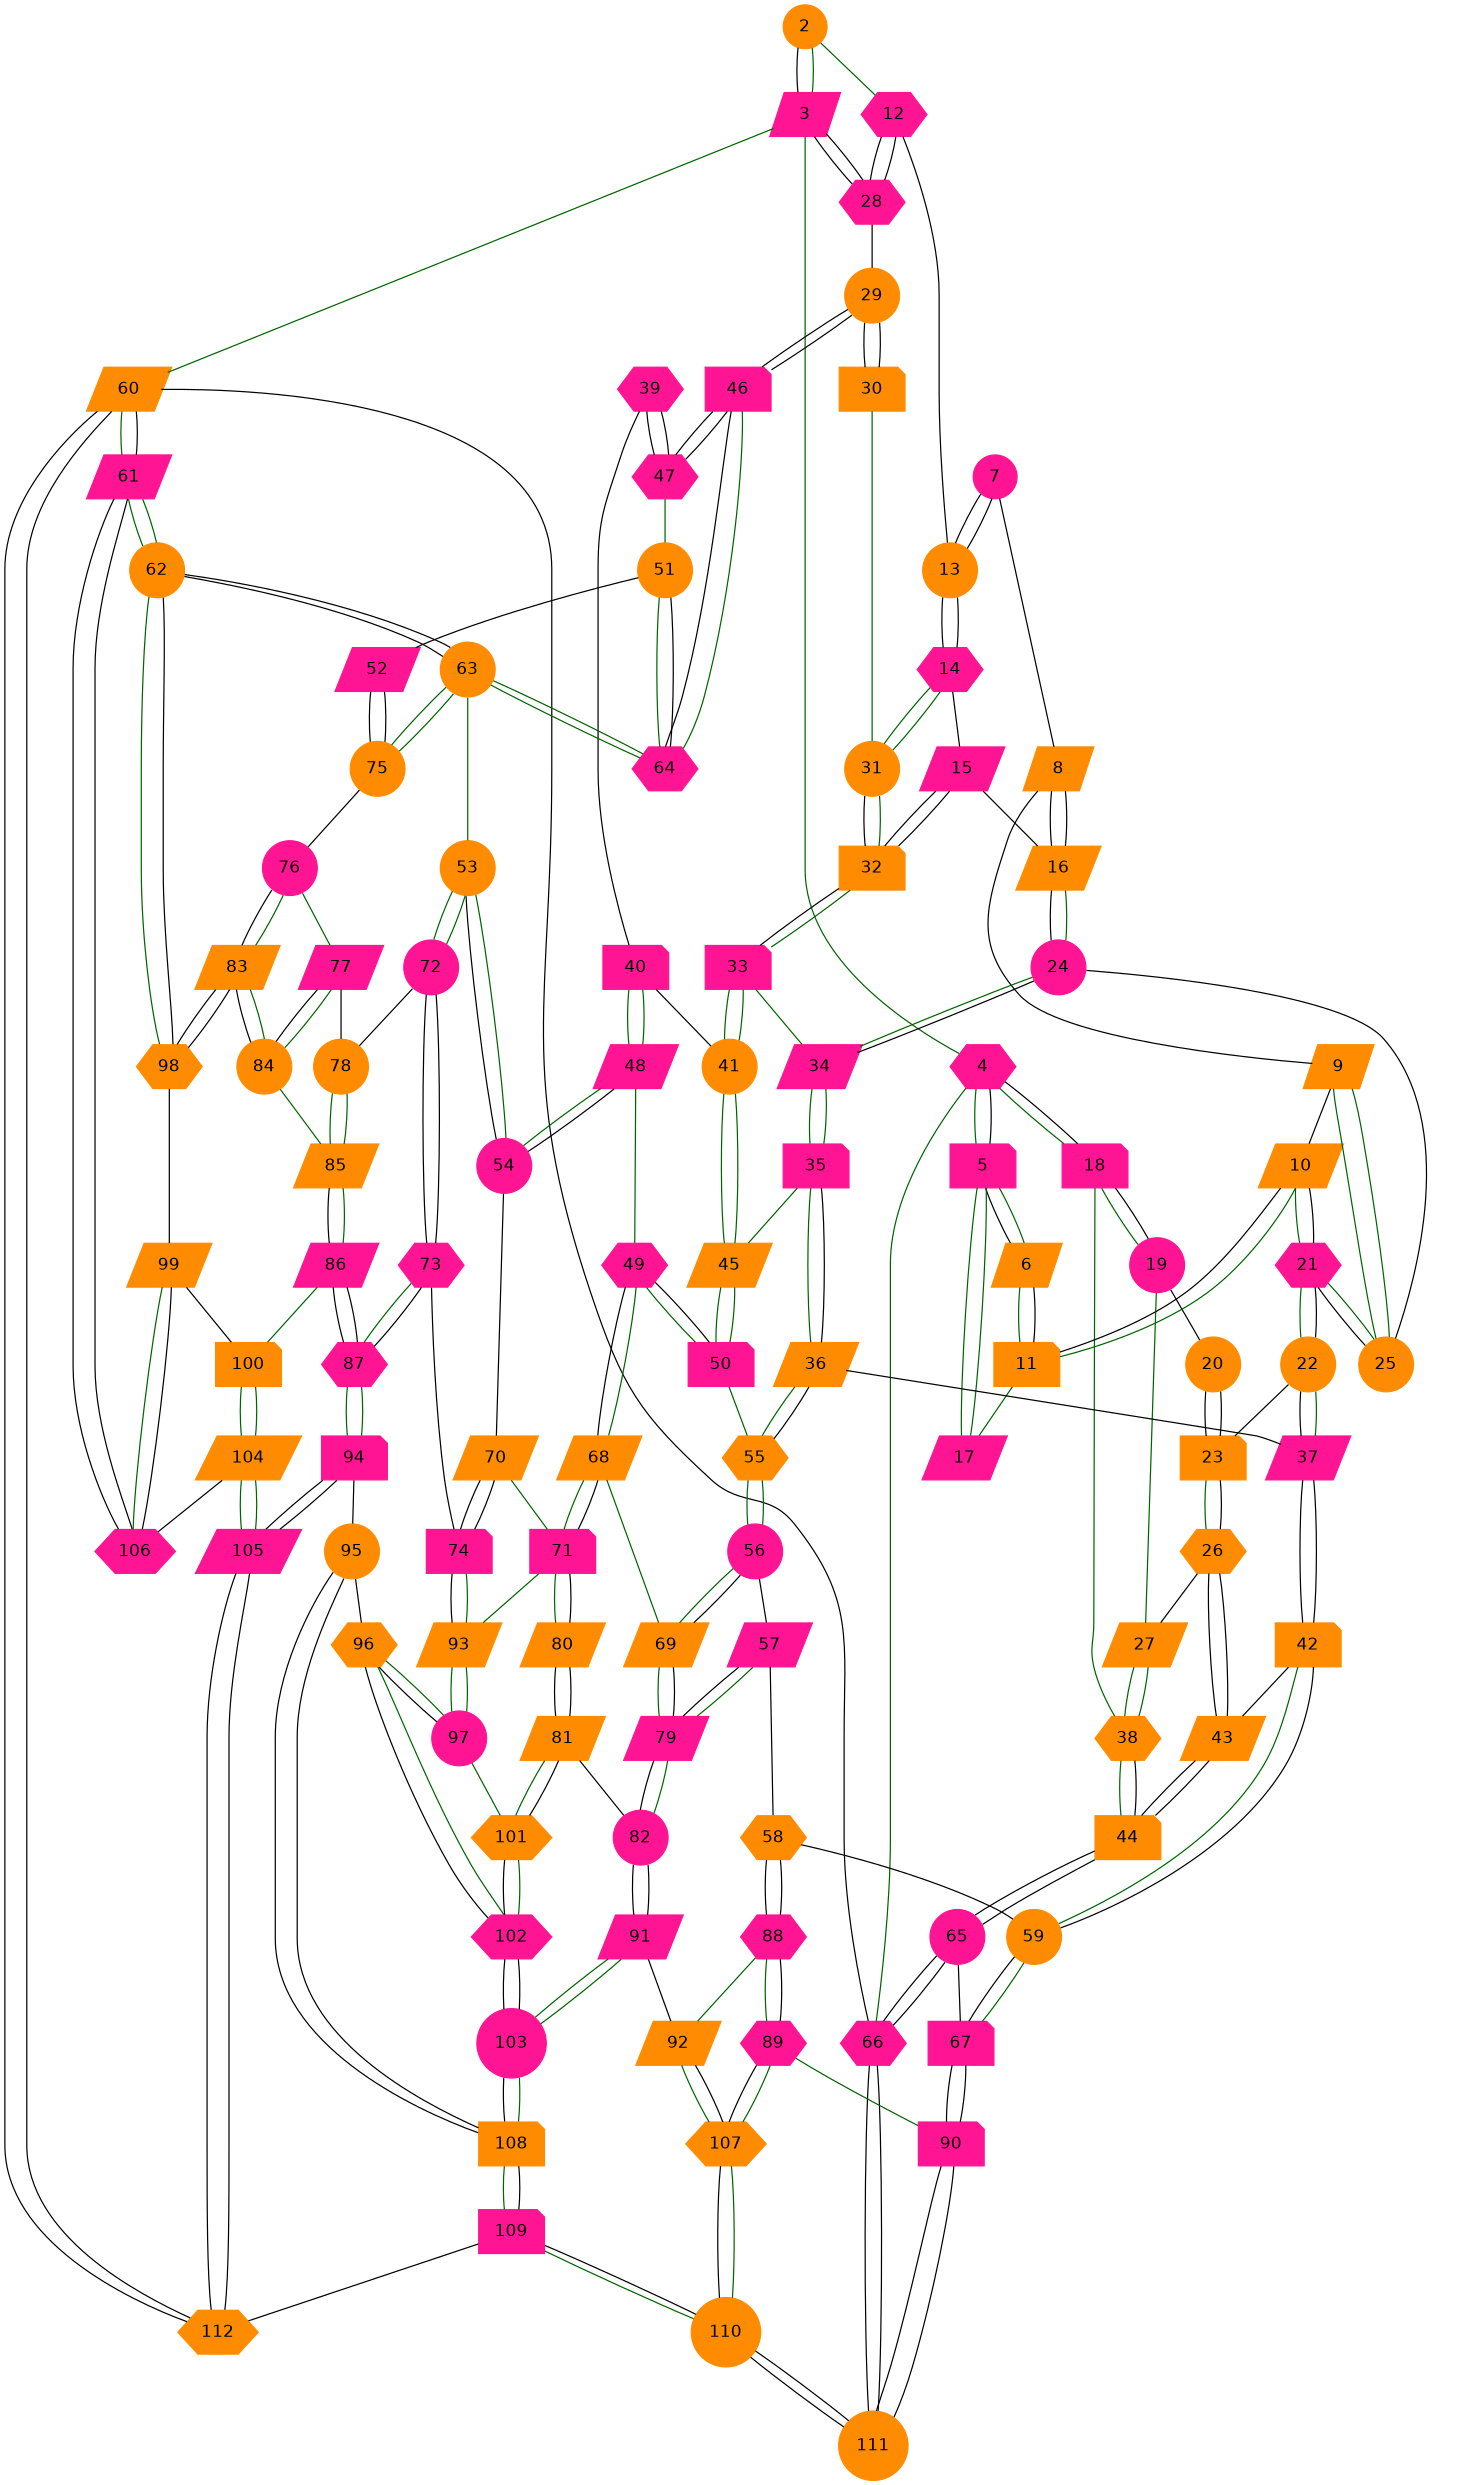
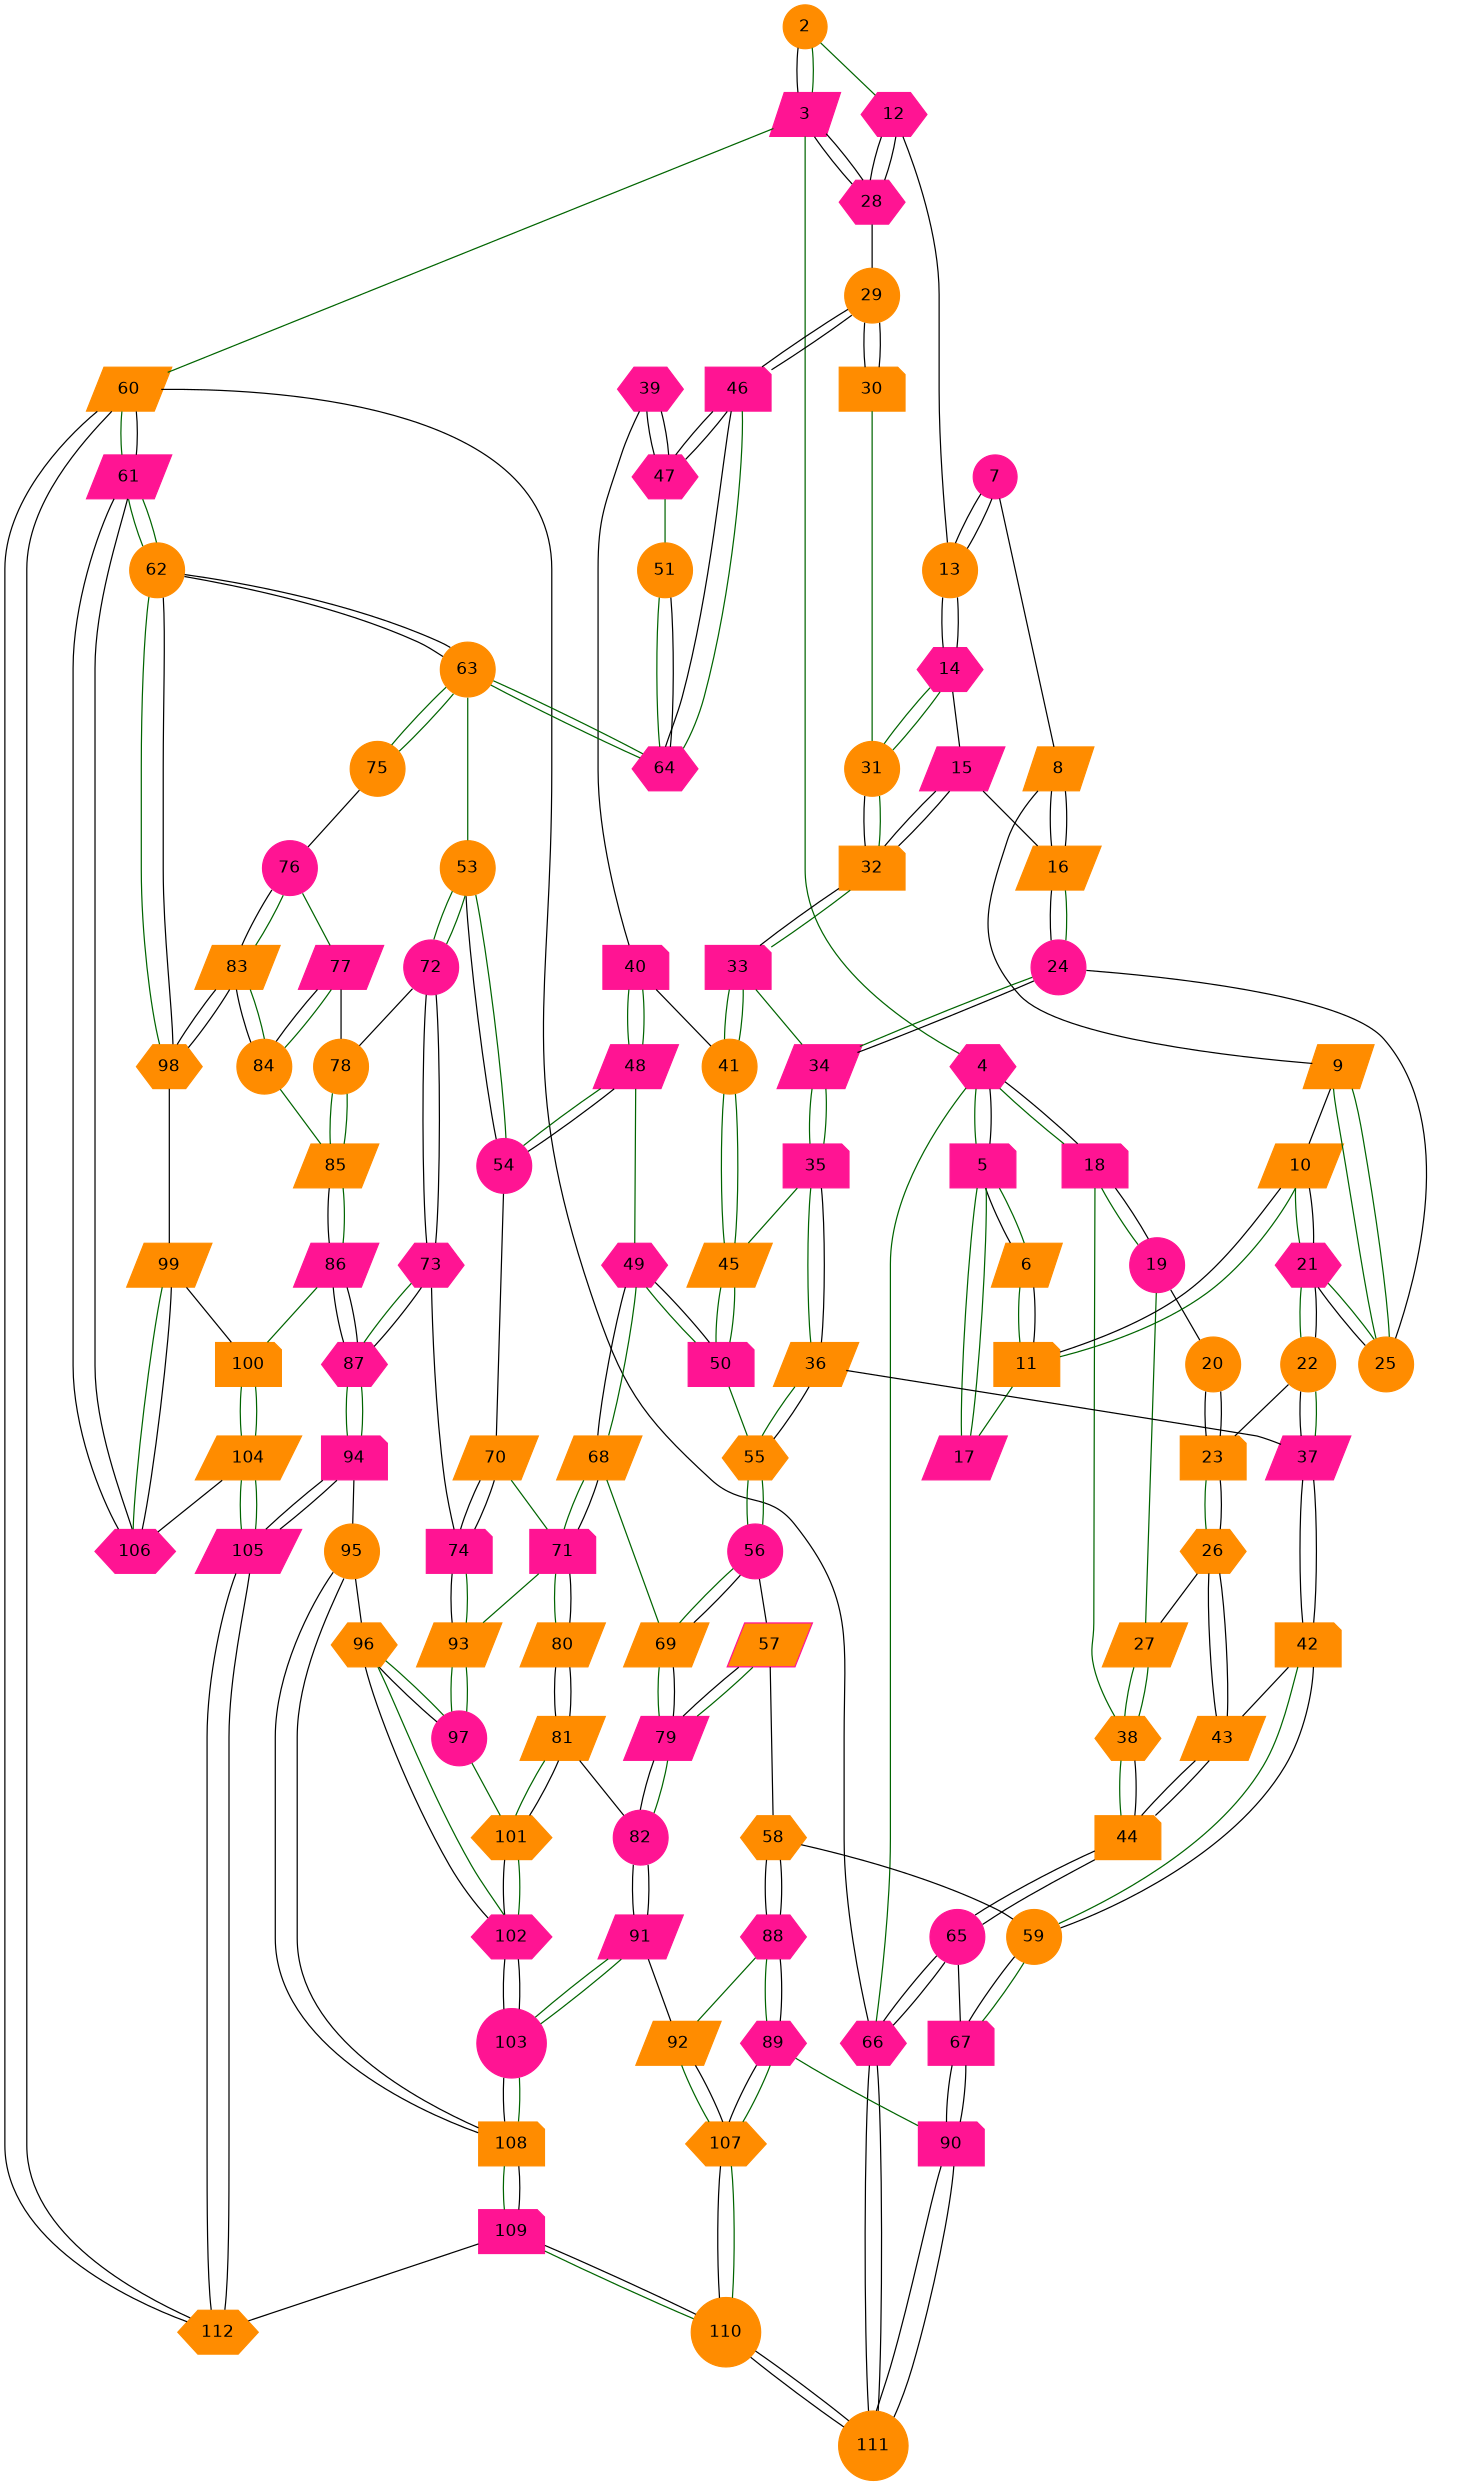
(378, 670) -> none
(770, 1645) -> (770, 1645)
